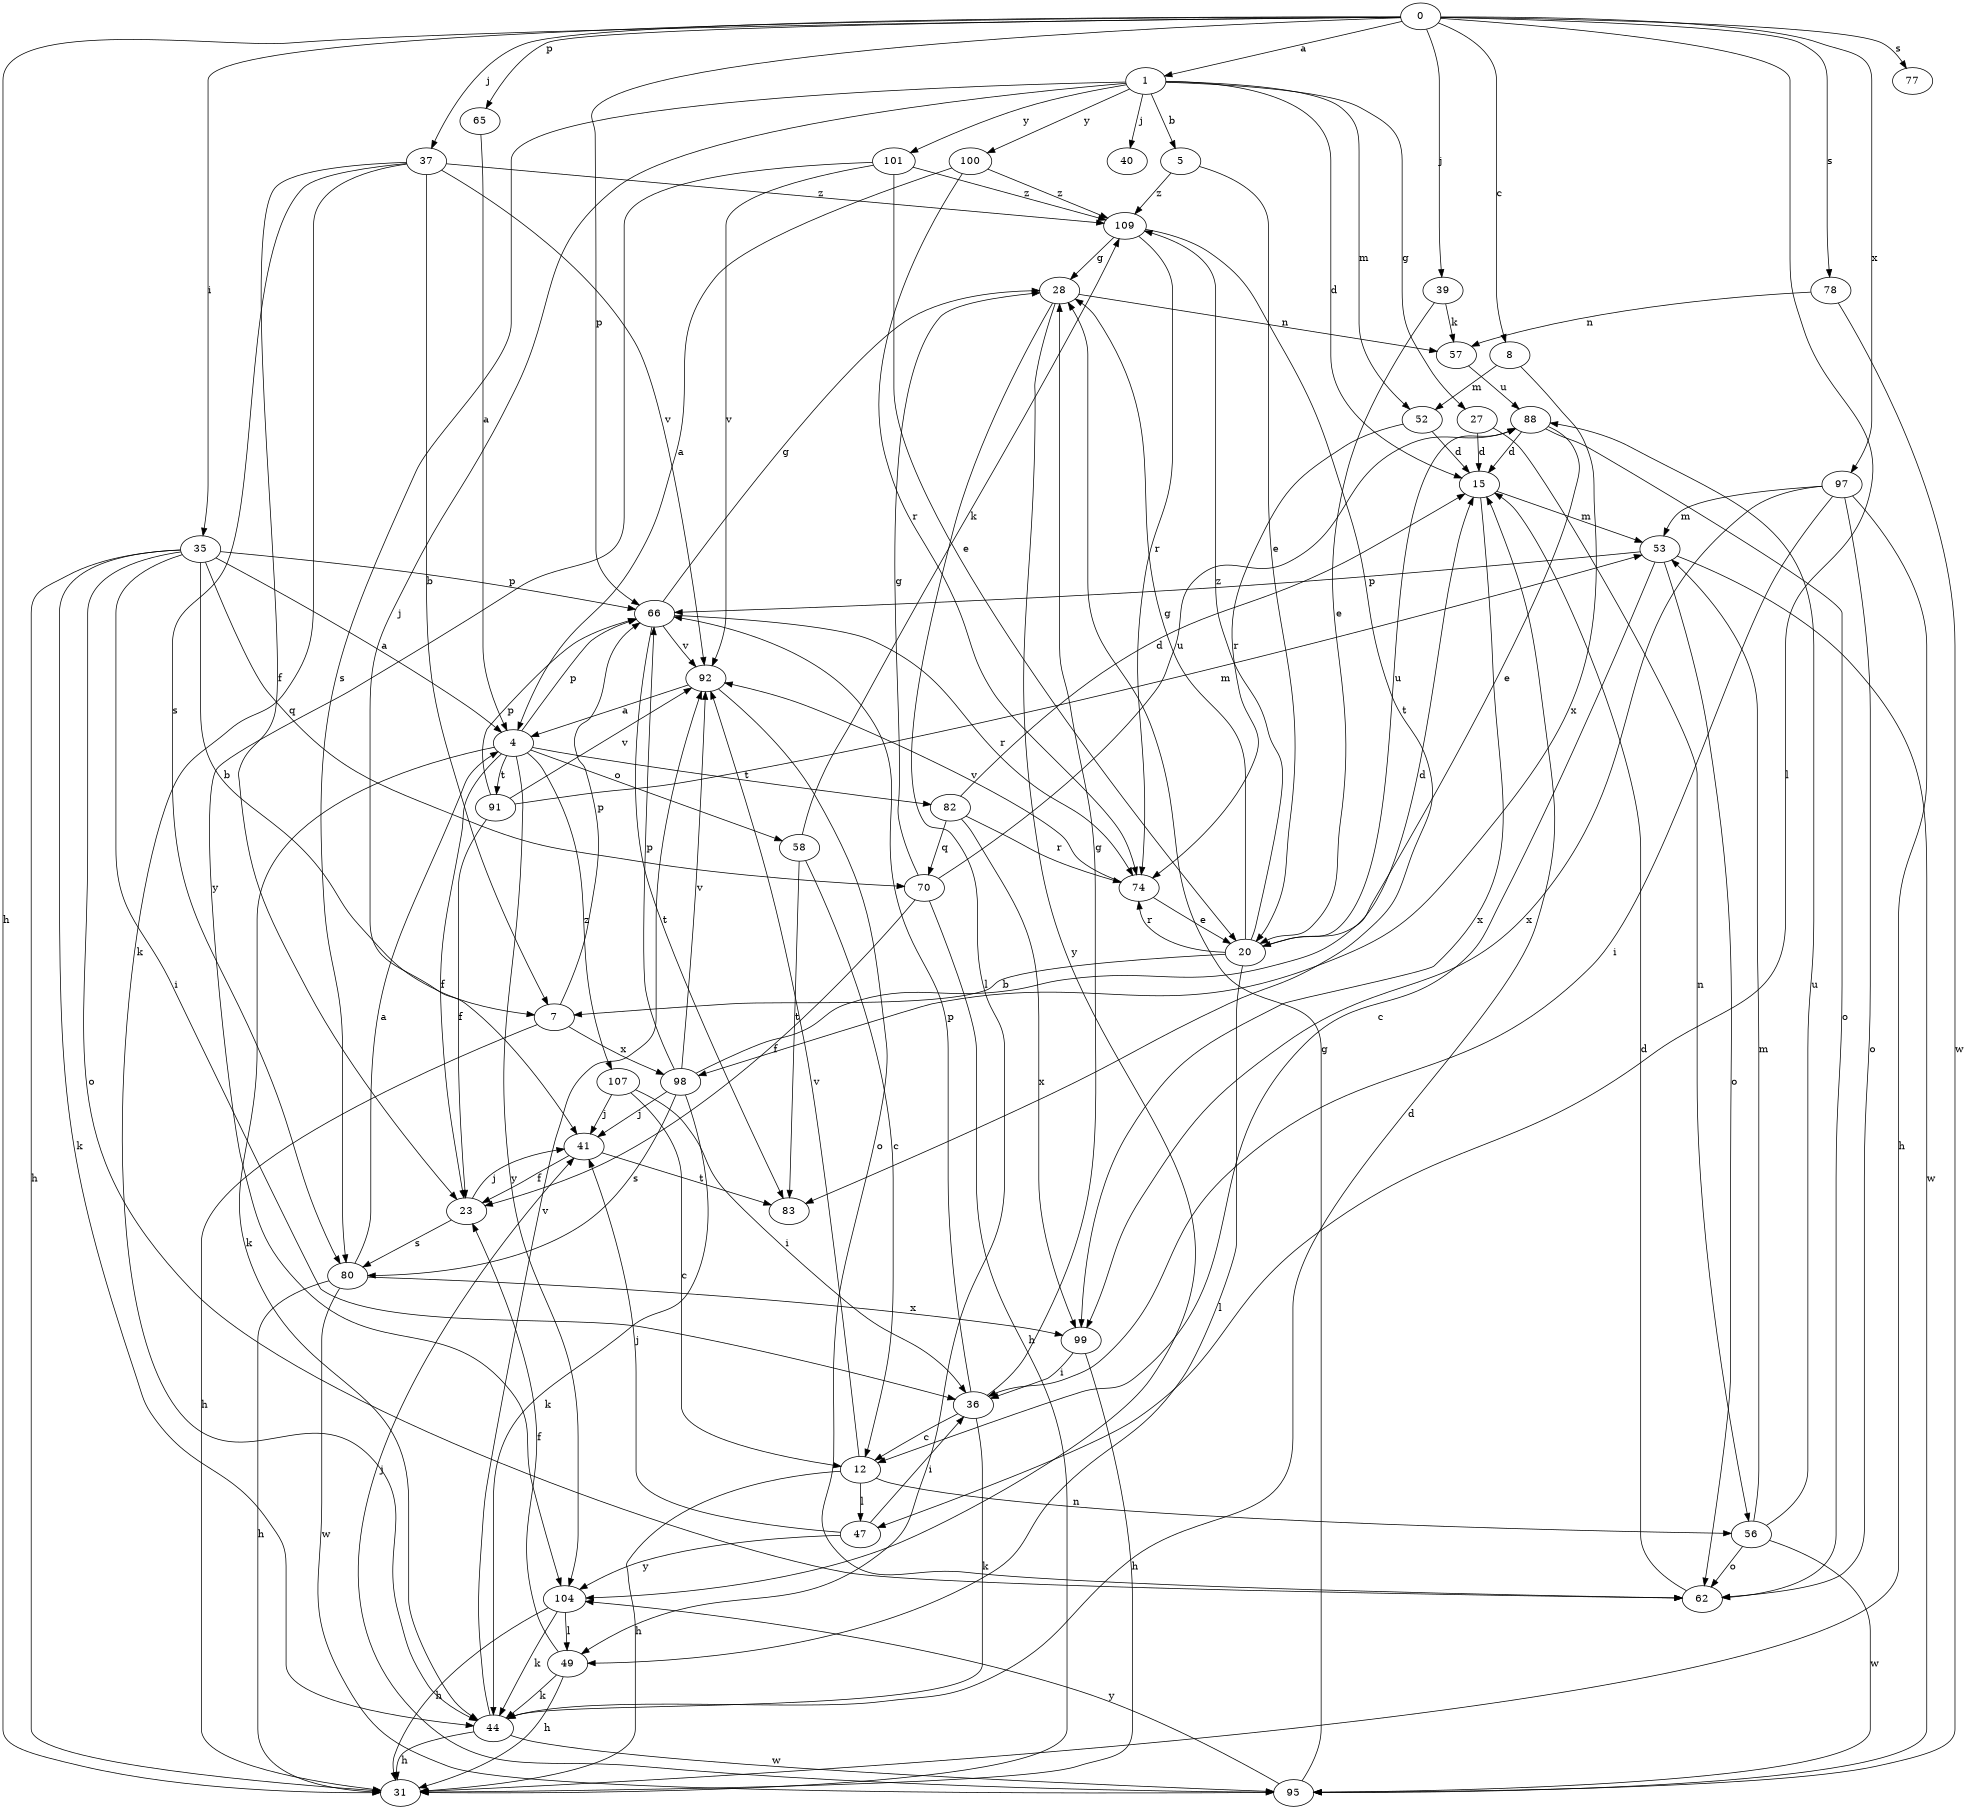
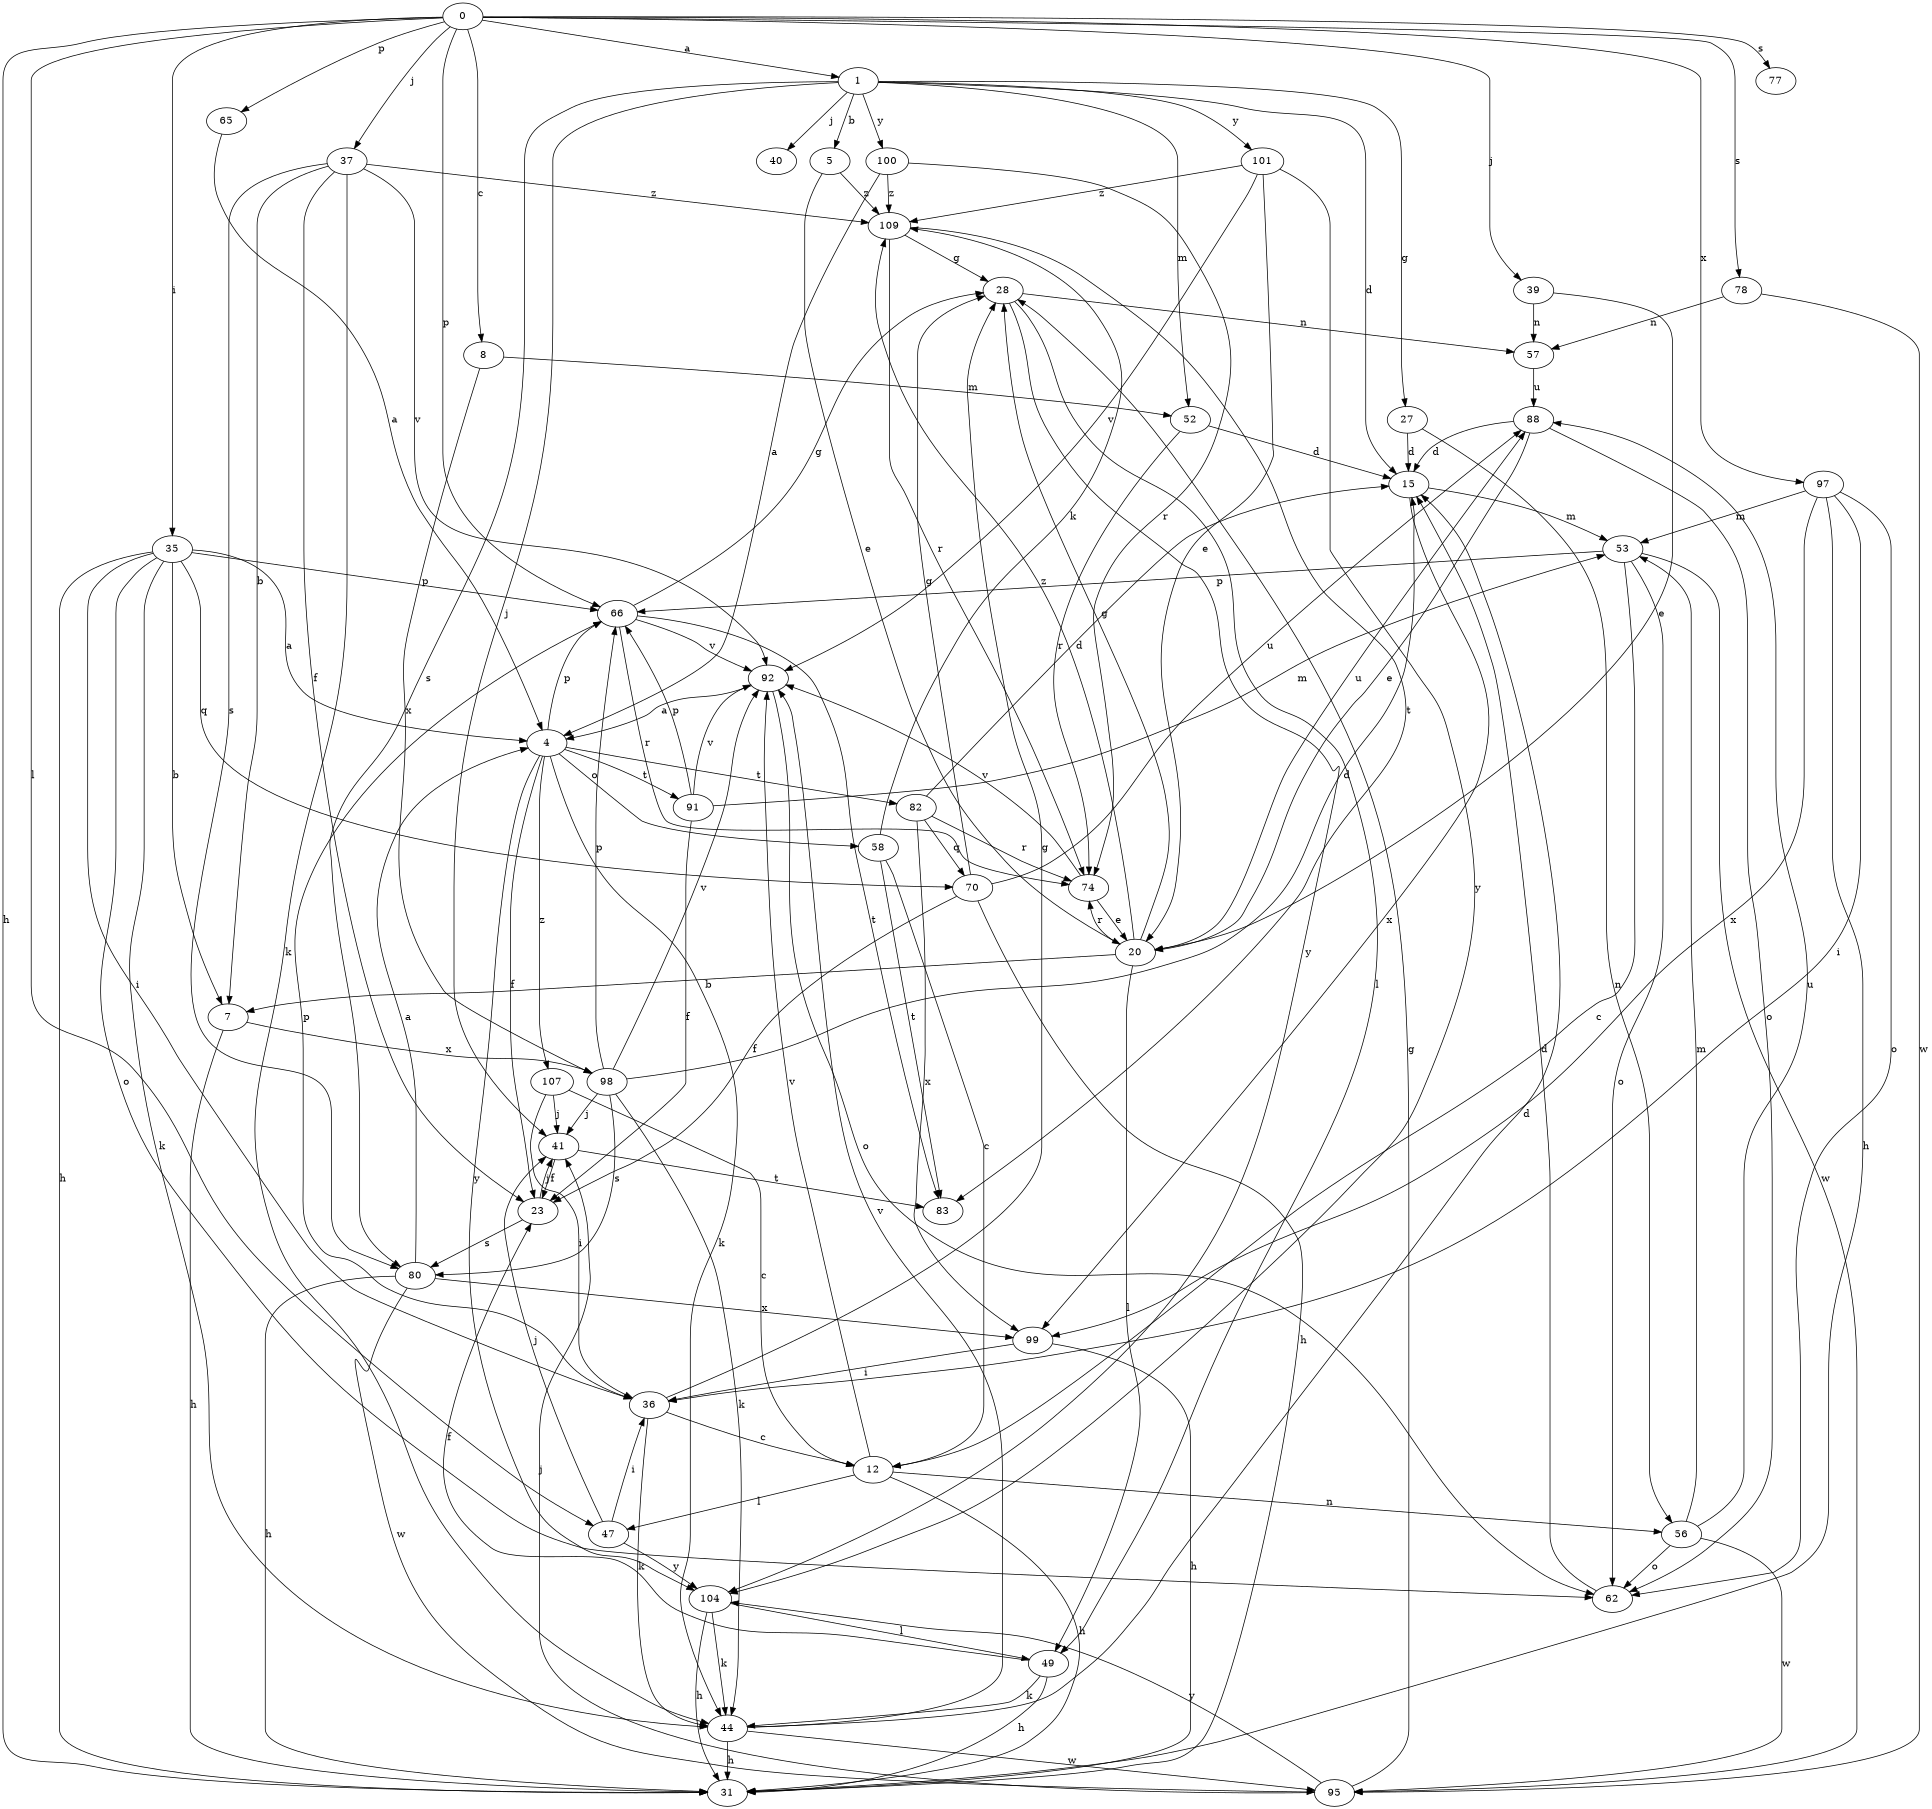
(1455, 323) -> (1537, 323)
(595, 807) -> none
